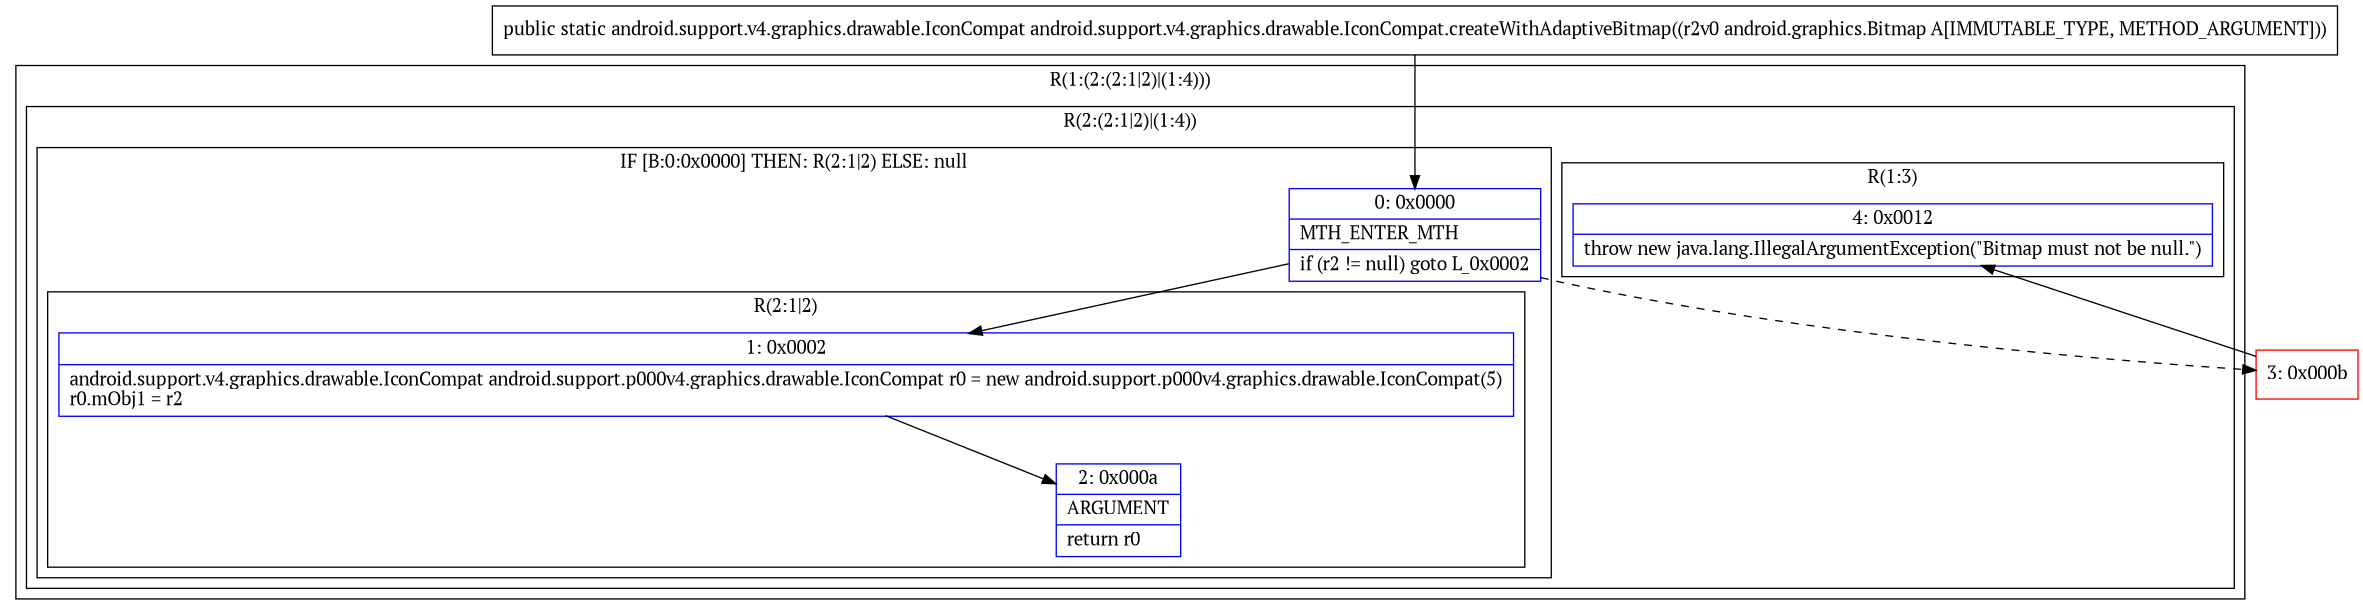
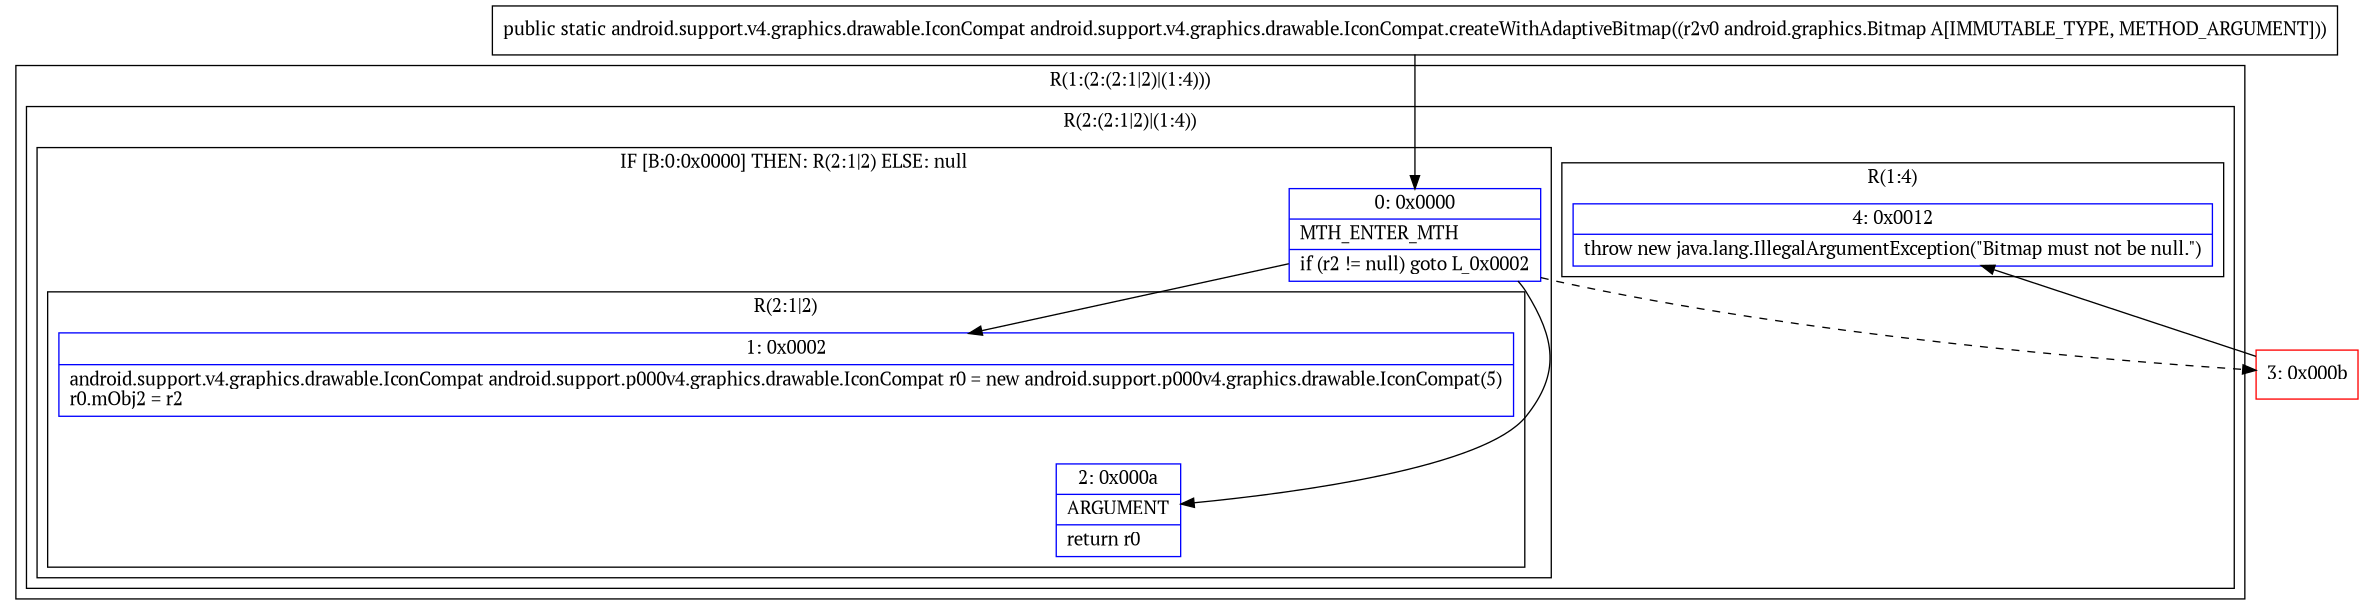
(1893, 178) -> (1893, 178)
(126, 400) -> (126, 400)
(964, 447) -> (1439, 461)
